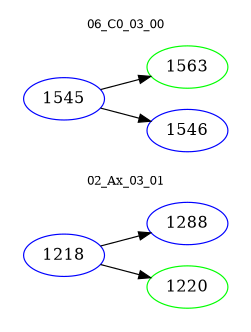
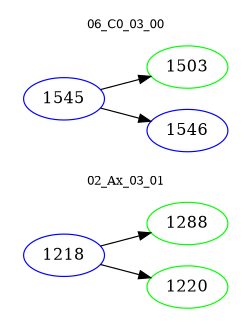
(187, 67) -> (187, 67)
(187, 224) -> (187, 224)
